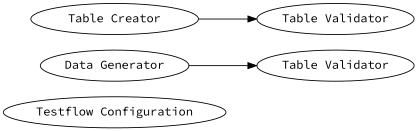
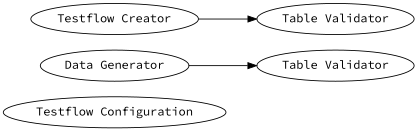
(115, 19) -> (115, 19)
